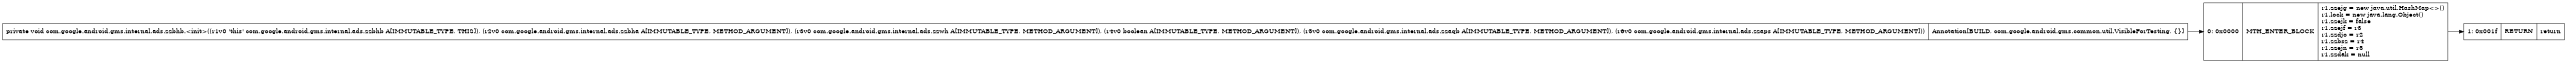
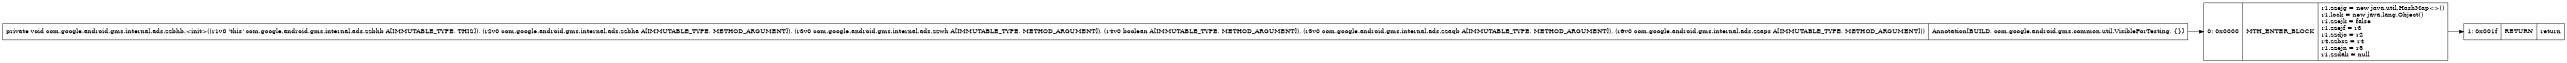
(2343, 41) -> (2343, 41)
